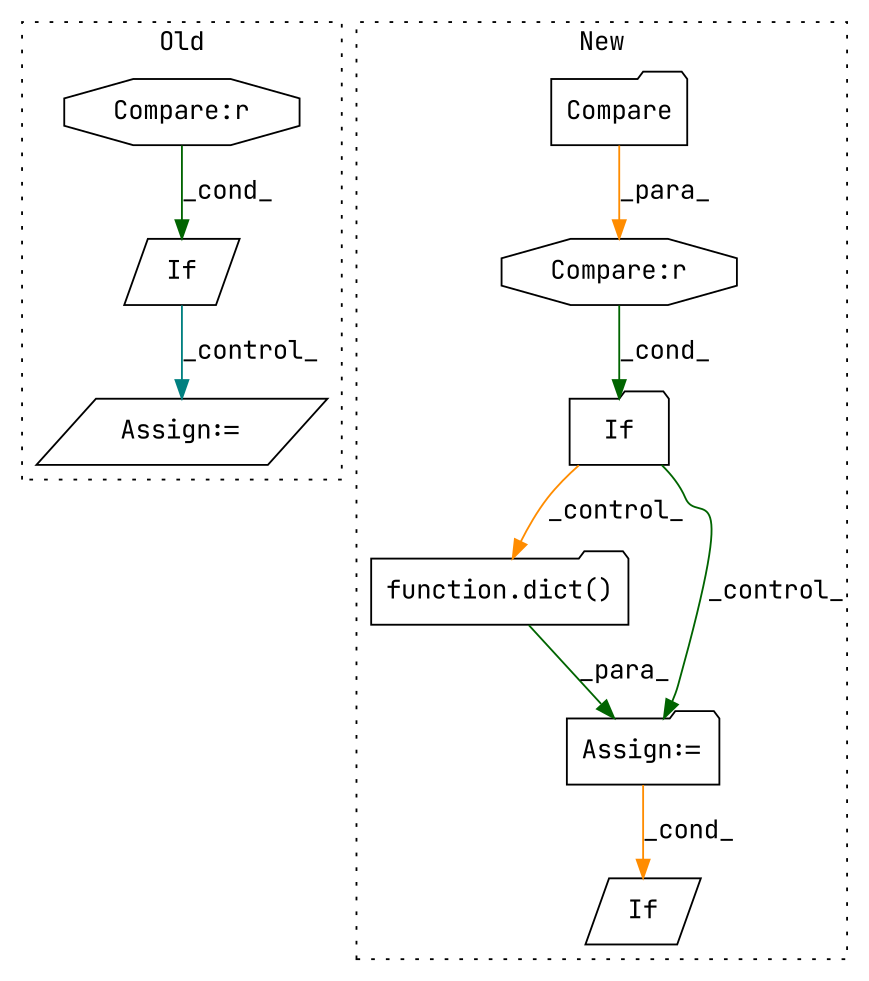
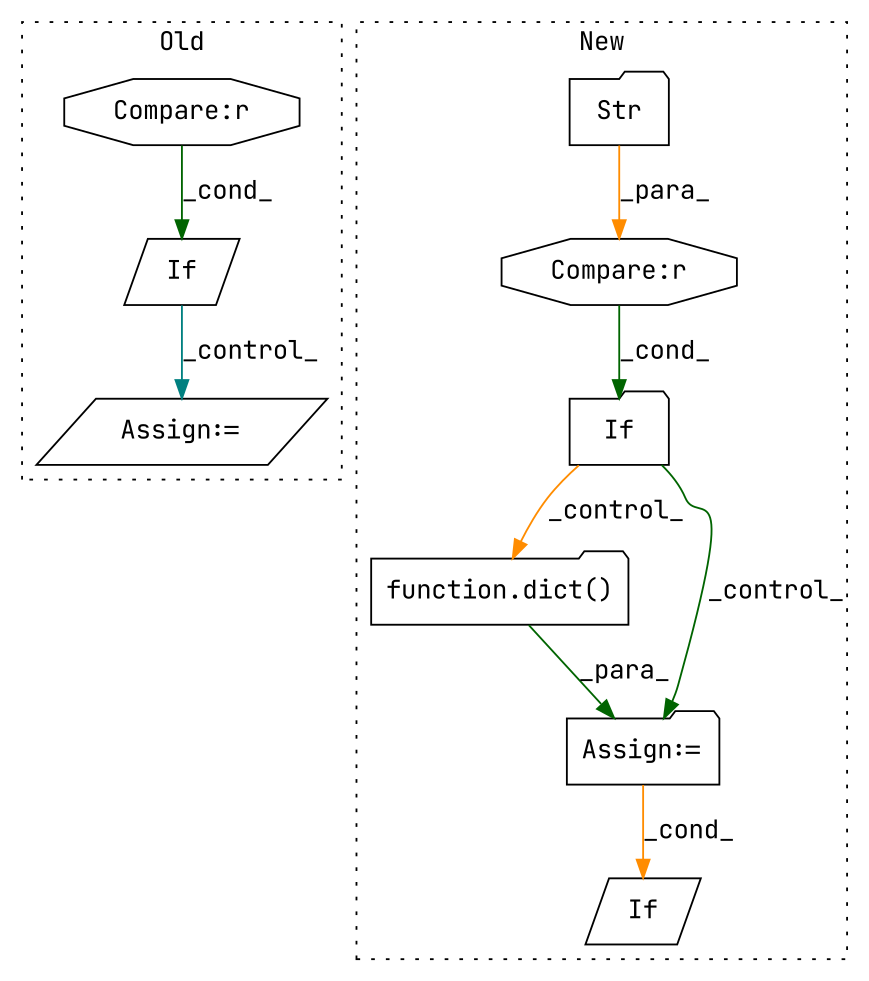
(619, 112) -> (619, 112)
